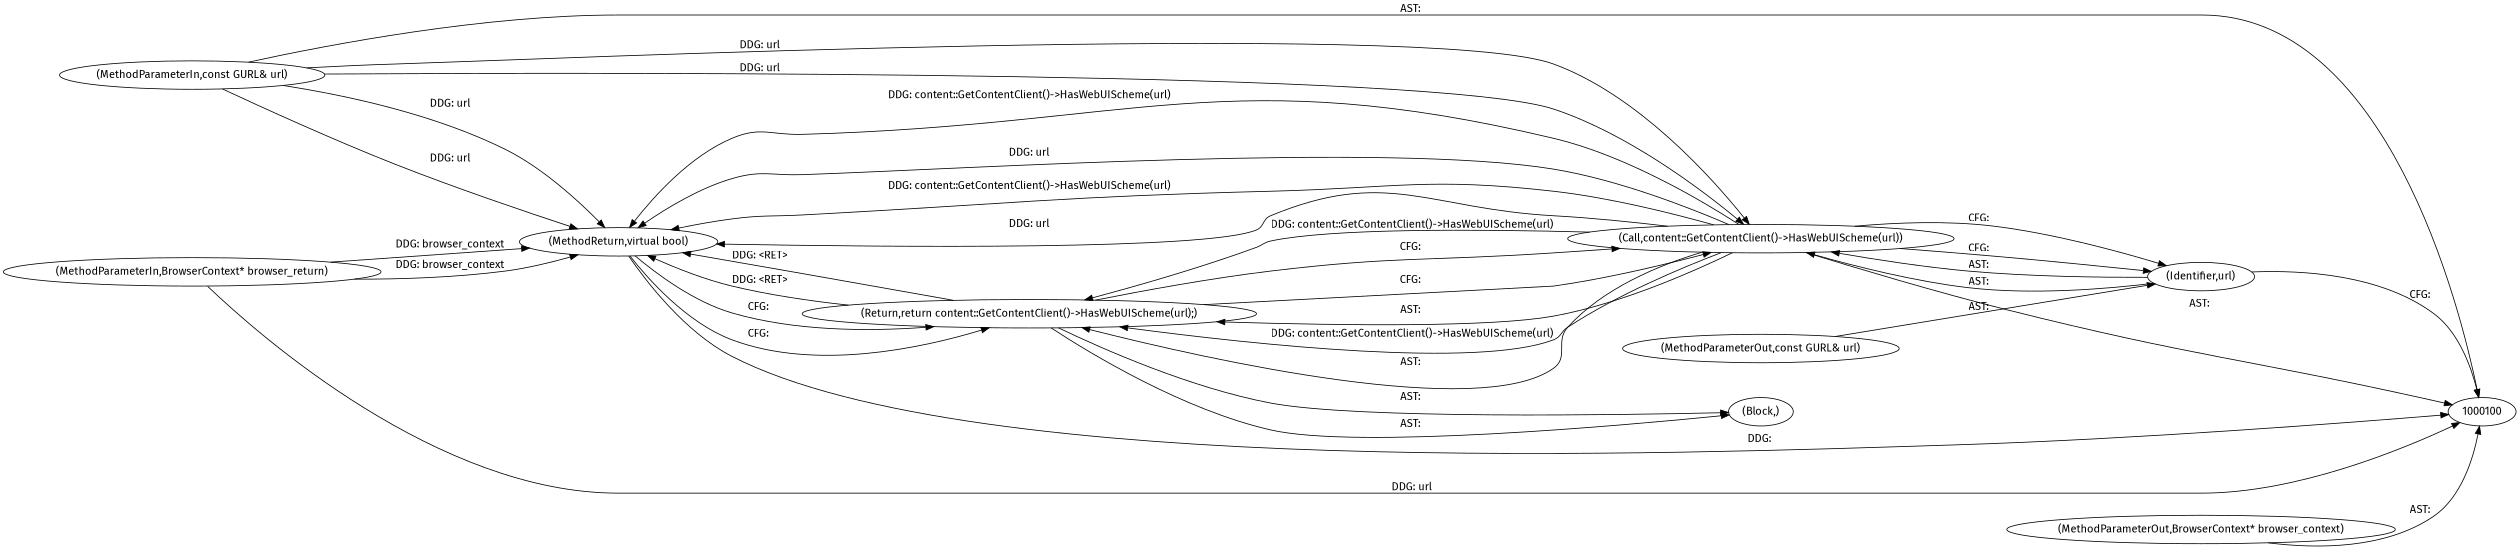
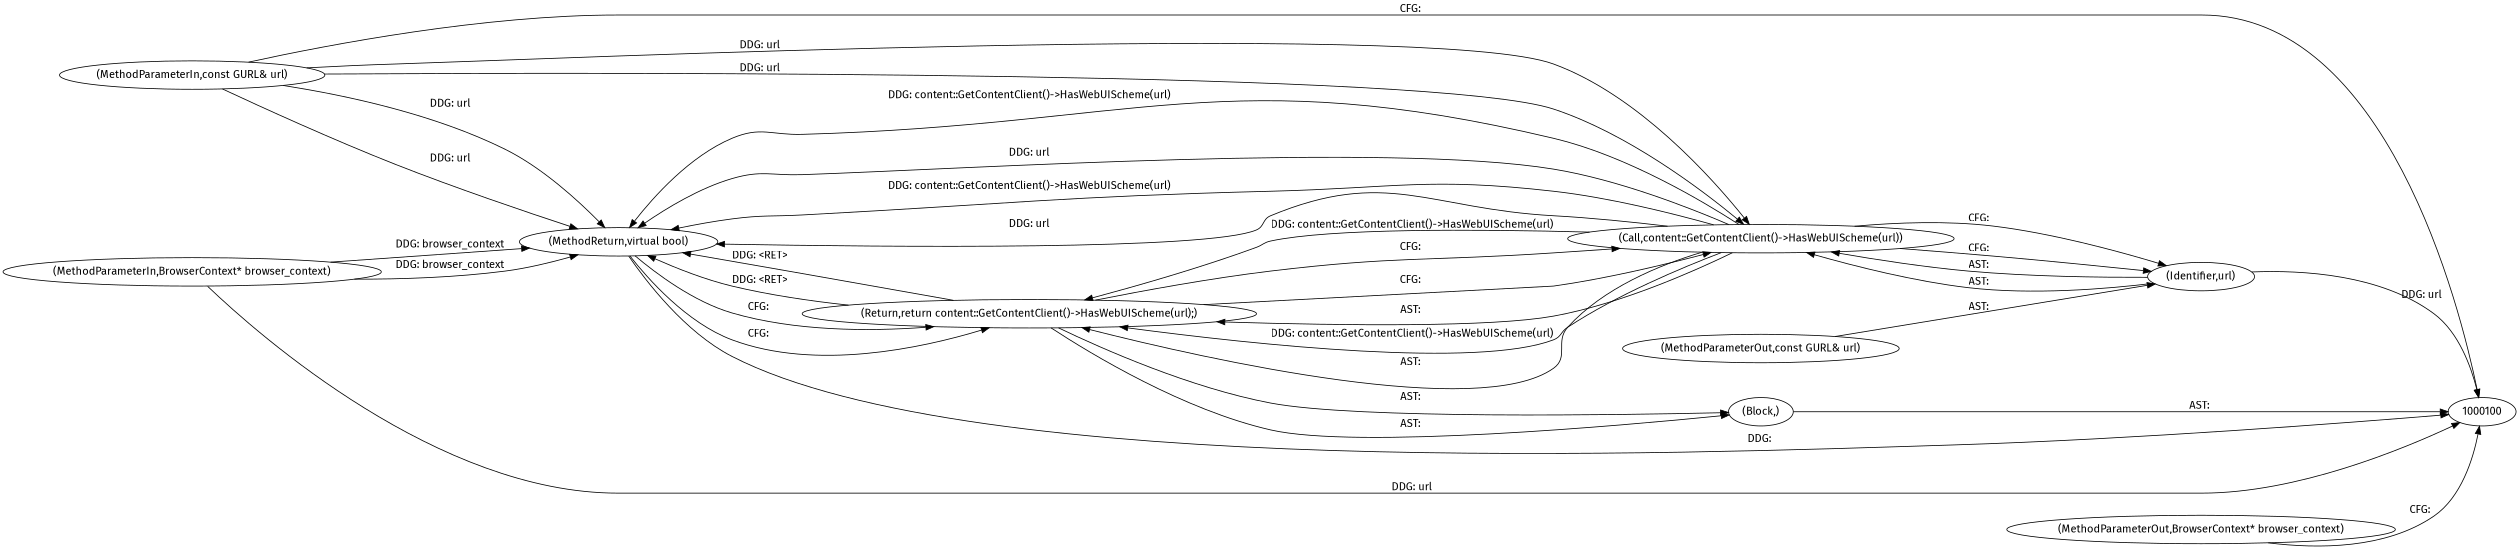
(1412, 9) -> (1412, 9)
(192, 272) -> (192, 272)
(2422, 295) -> (2422, 295)
(2123, 337) -> (2117, 412)
(2422, 510) -> (2422, 510)
